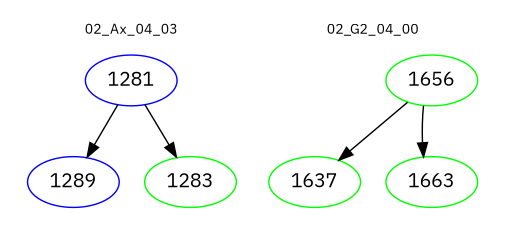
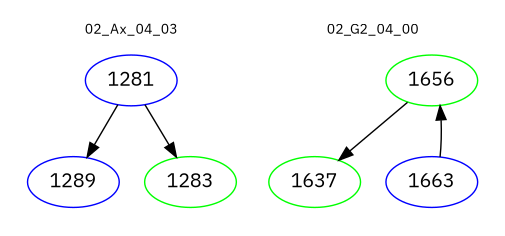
(422, 124) -> (441, 139)
(432, 182) -> (432, 182)
